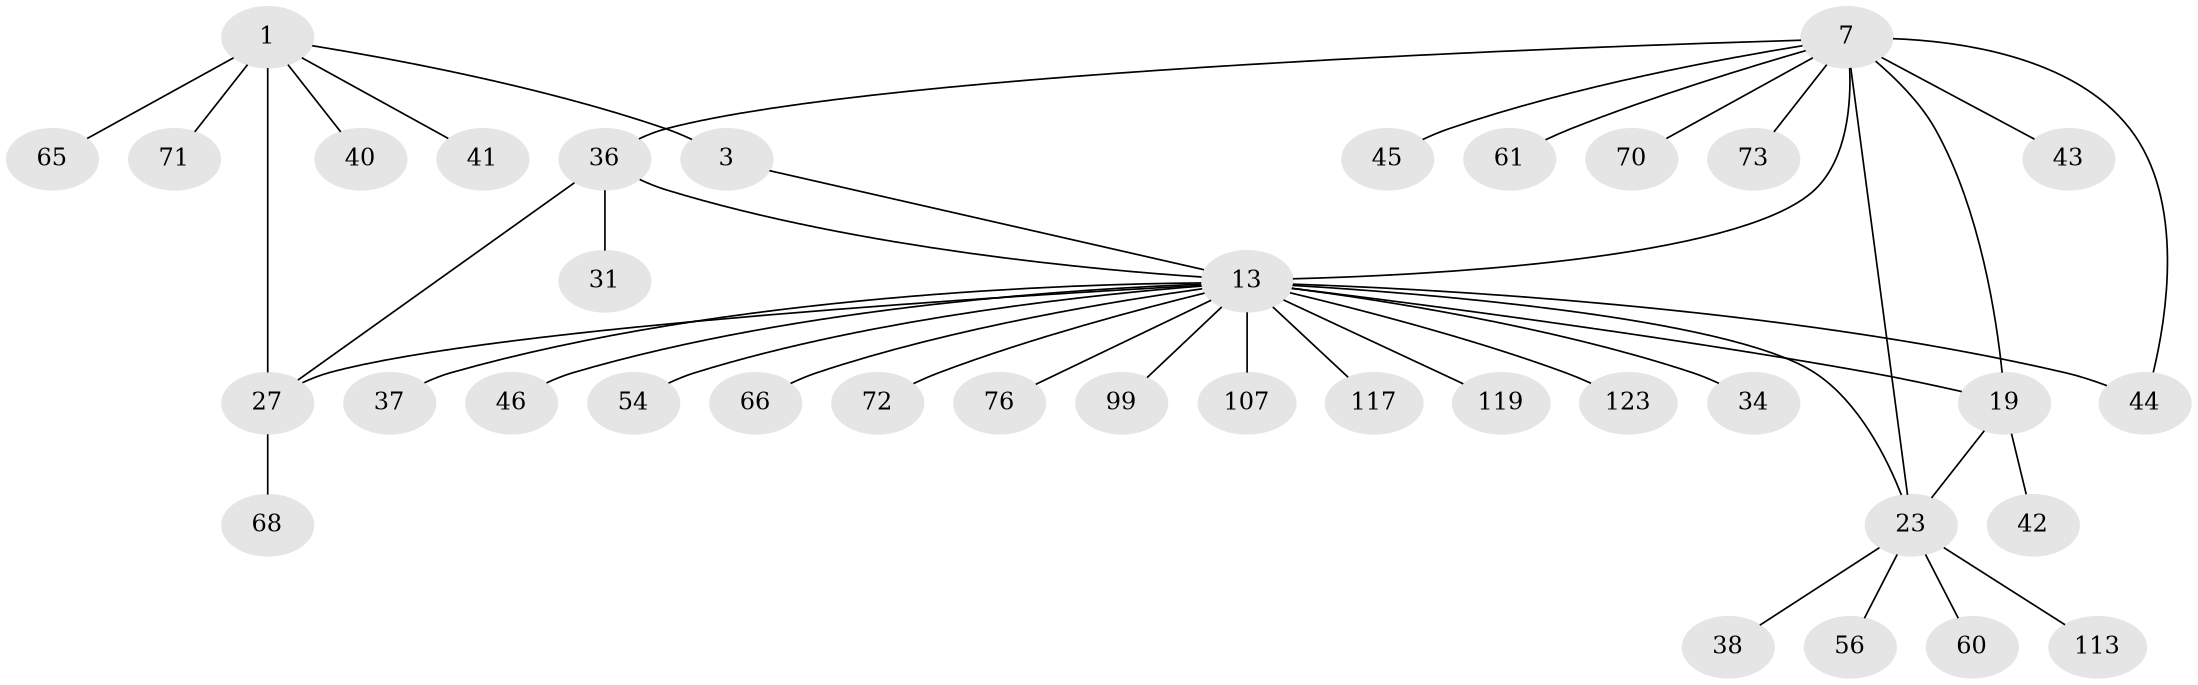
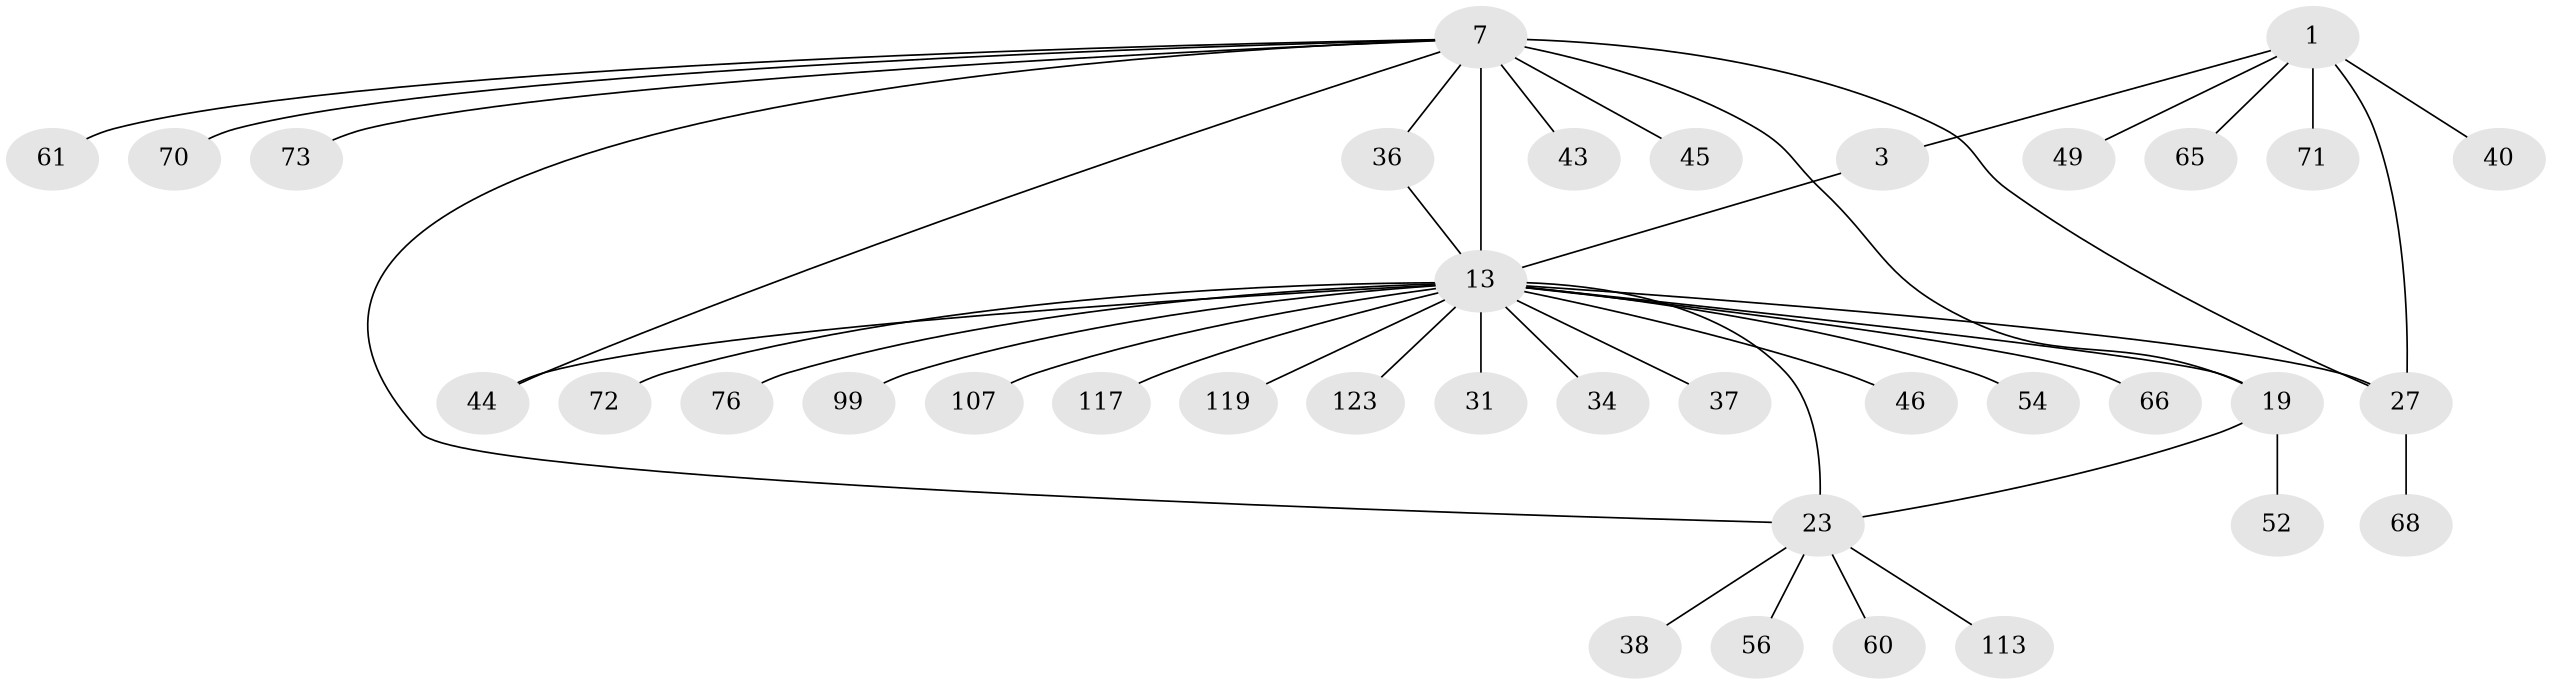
(483, 159) -> (2069, 159)
(605, 220) -> (1481, 342)
(436, 281) -> (1971, 151)
(2033, 525) -> (2277, 525)
